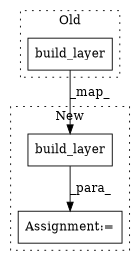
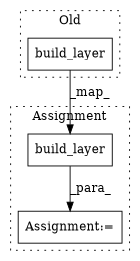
(70, 117) -> (70, 117)
